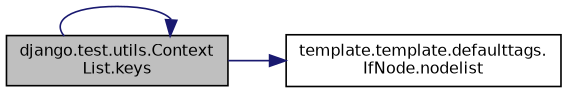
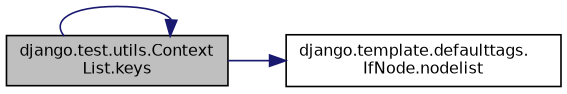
(424, 61) -> (424, 61)
